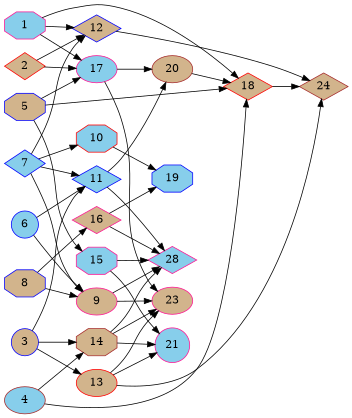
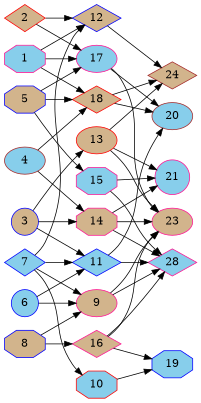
(172, 69) -> (172, 116)
(207, 77) -> (127, 106)
none -> (134, 289)
(97, 342) -> (97, 222)
